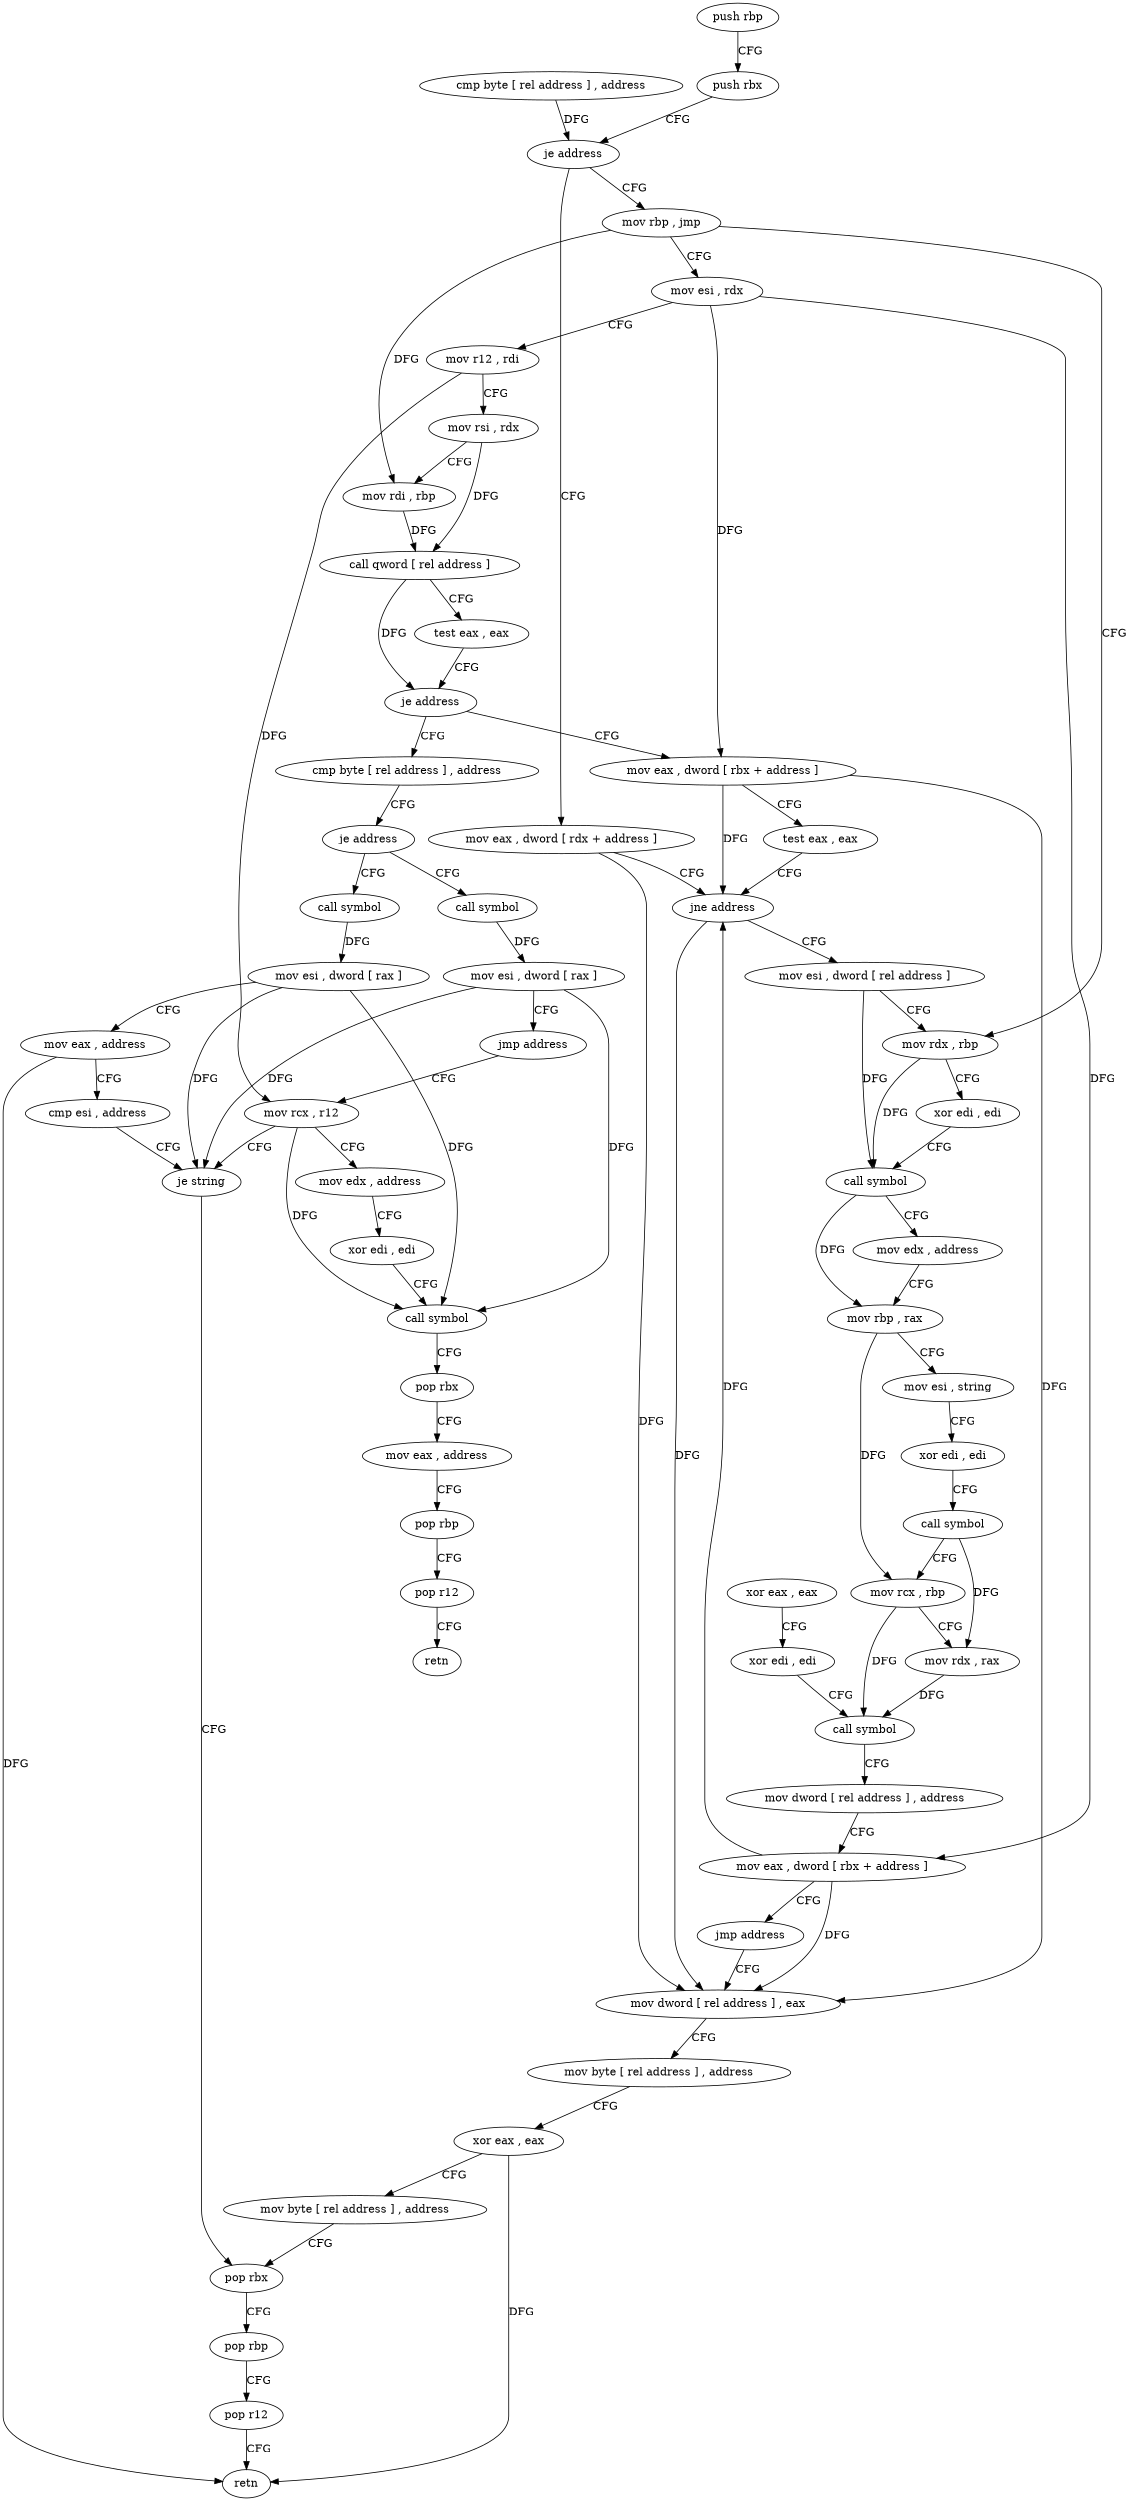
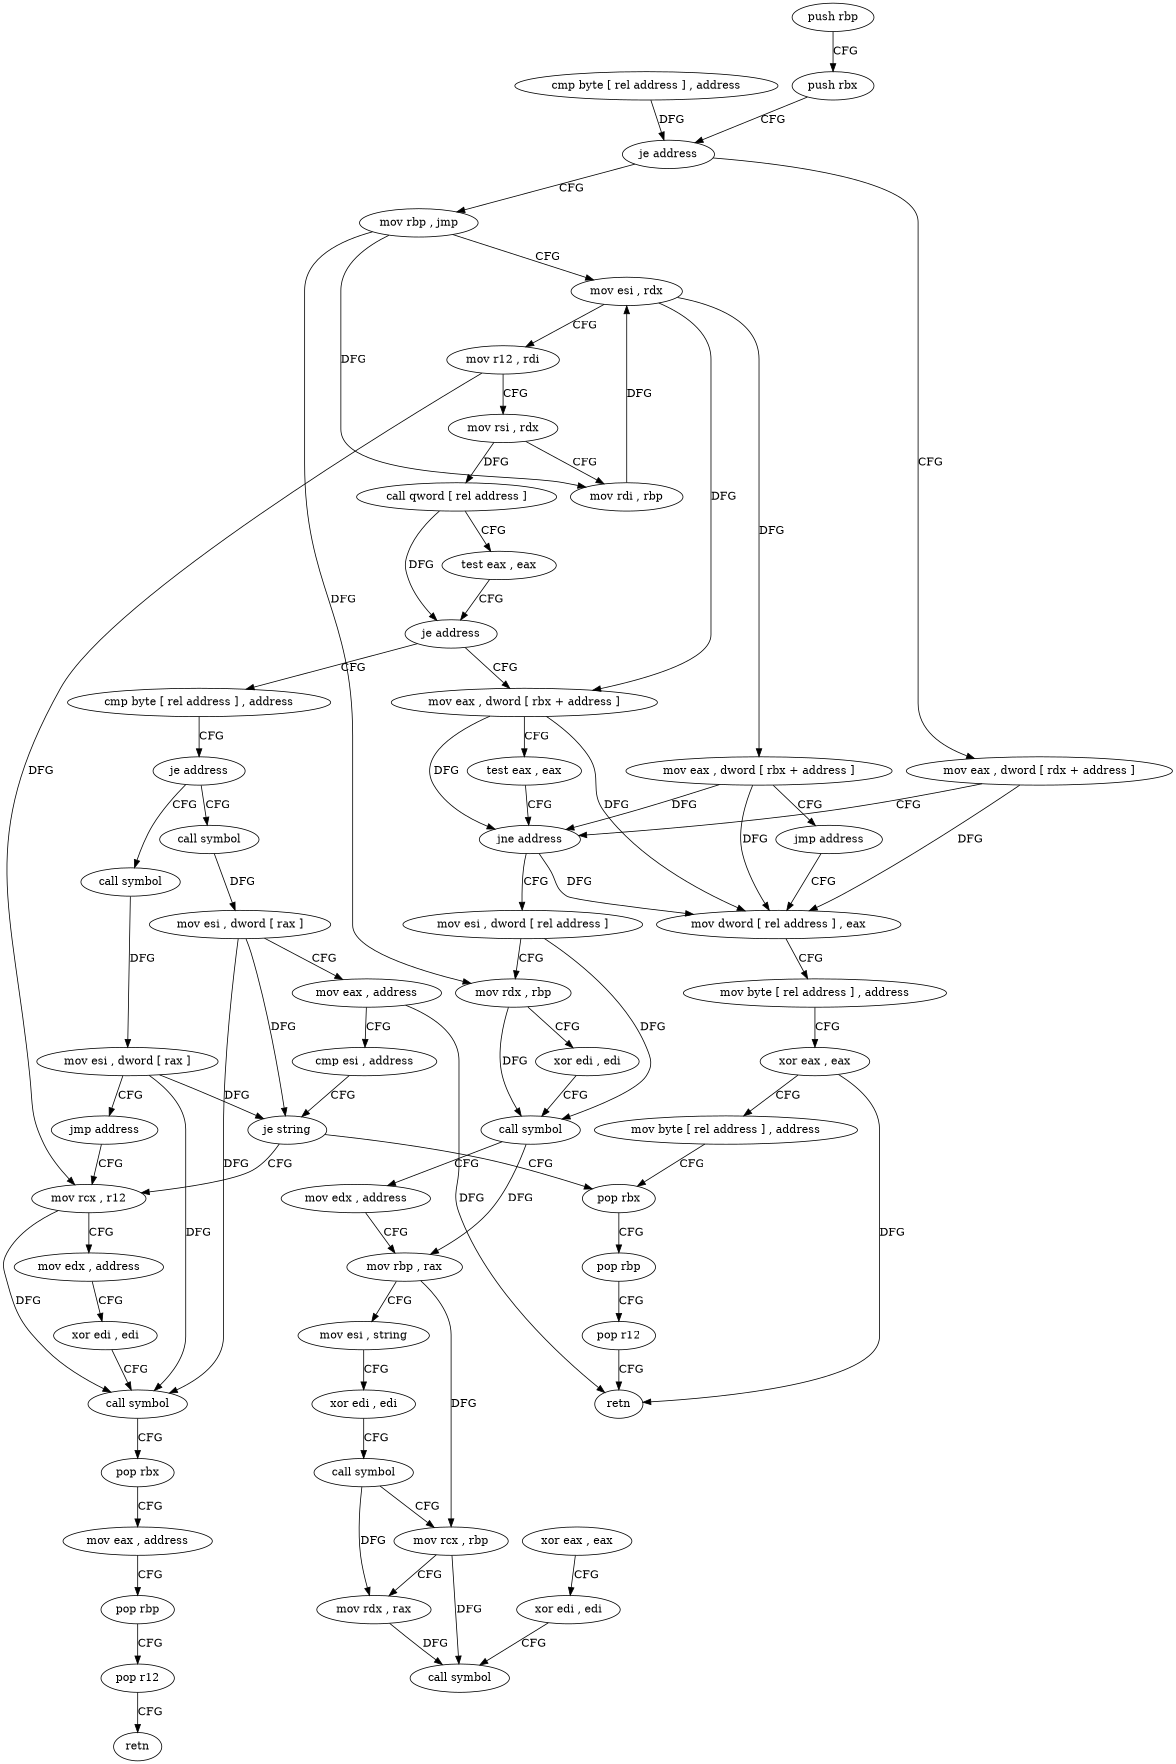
(408, 527) -> (627, 398)
(1114, 634) -> (344, 600)
(246, 1142) -> (217, 1181)
(865, 1799) -> none
